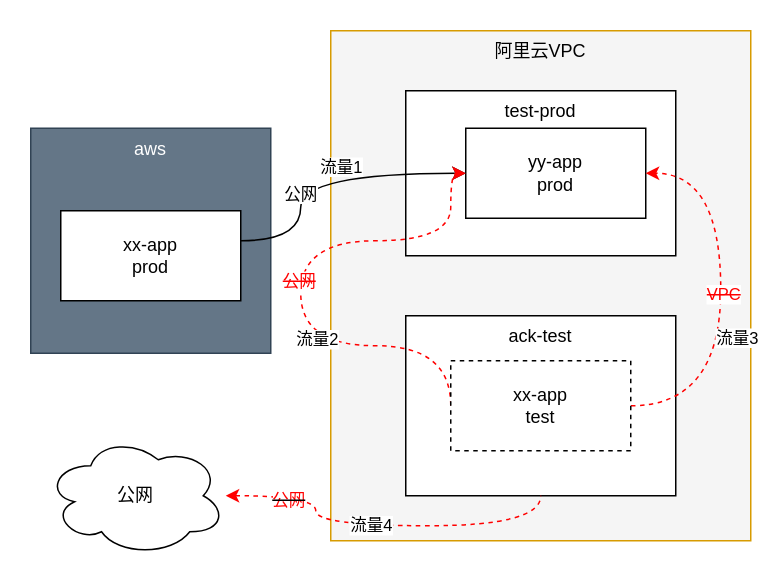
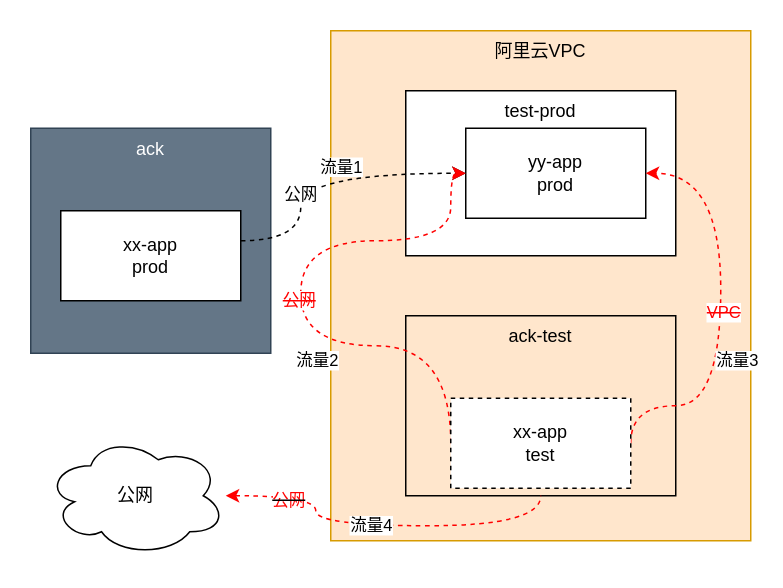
(151, 150) -> (151, 150)
(383, 176) -> (383, 176)
(541, 286) -> (541, 286)
(541, 337) -> (541, 337)
(541, 406) -> (541, 443)
